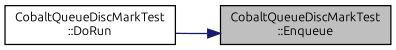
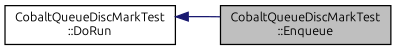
(192, 33) -> (204, 17)
